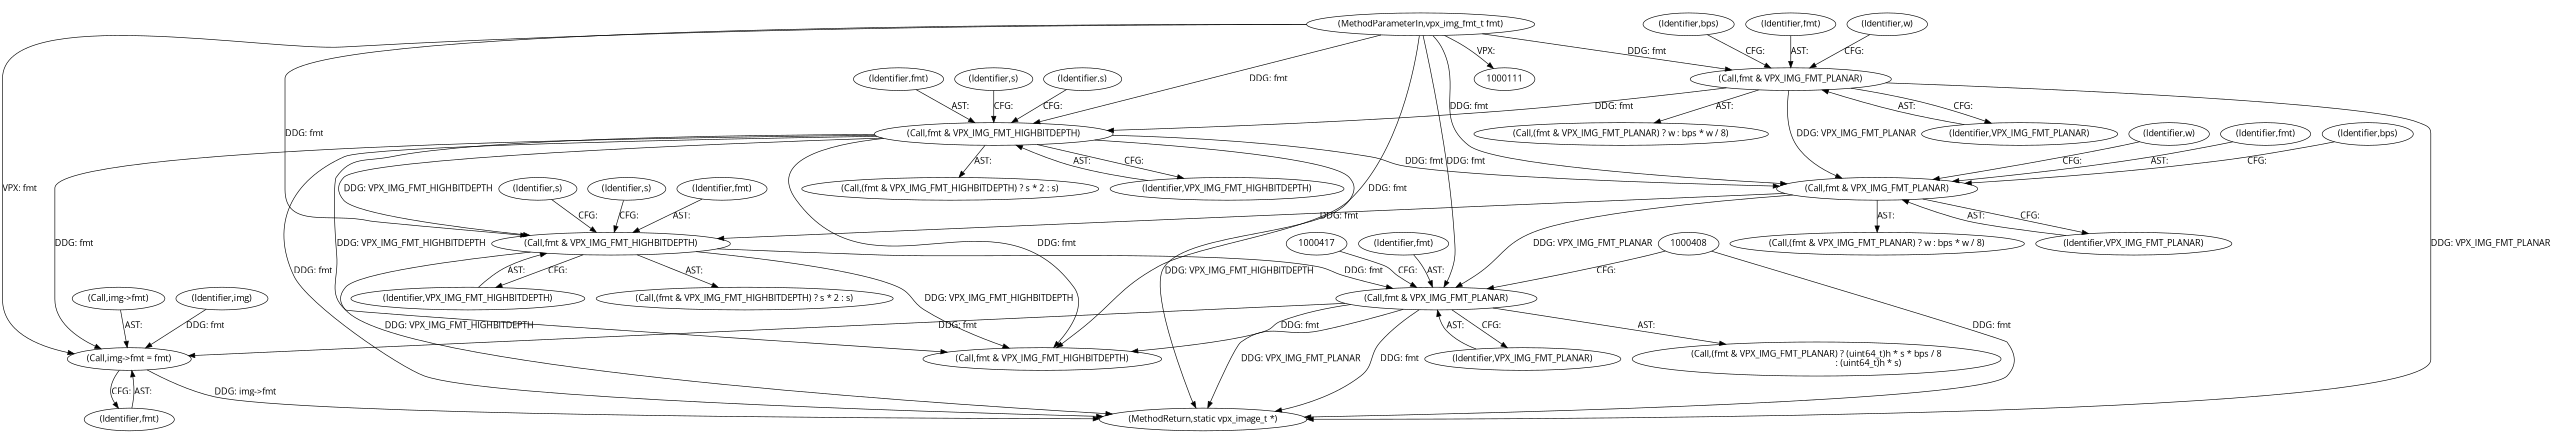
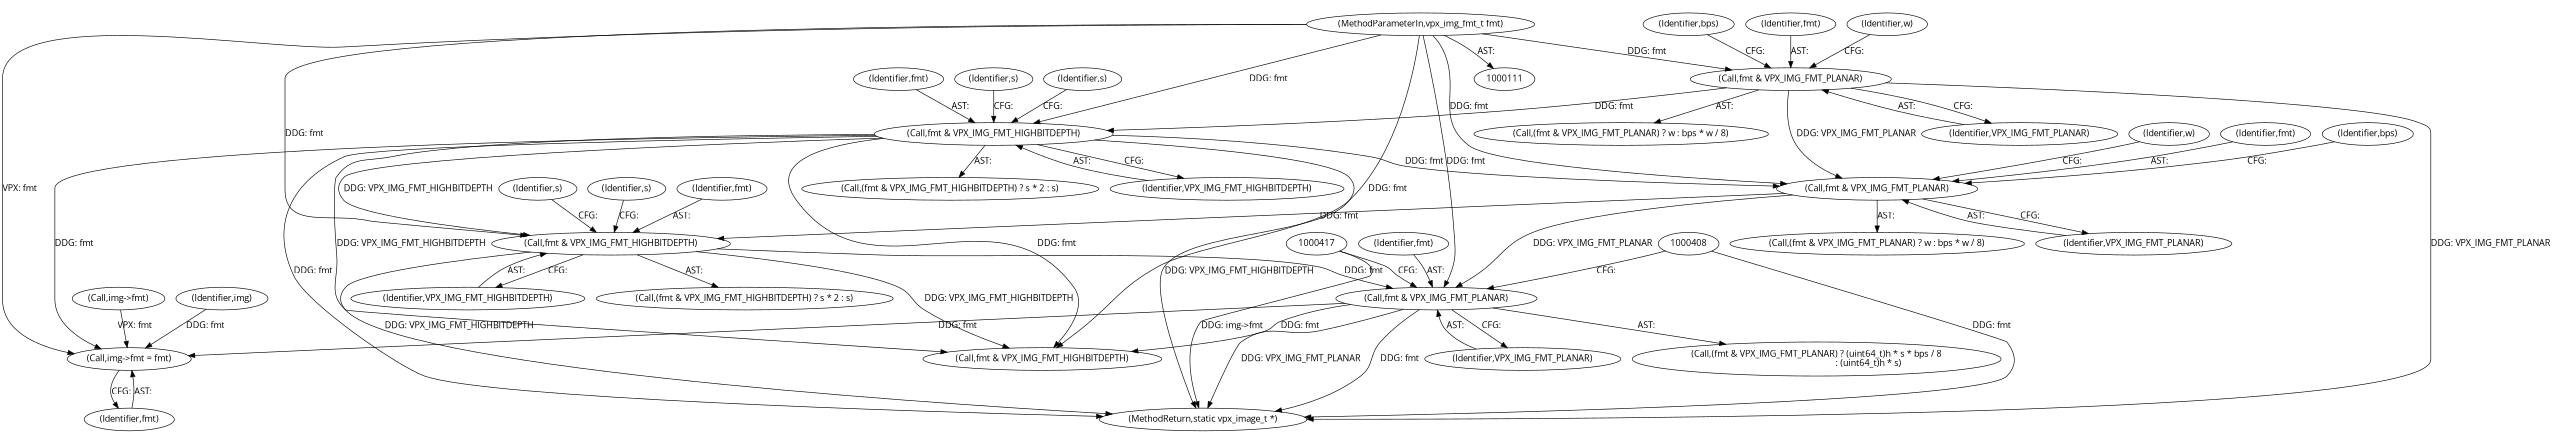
(1487, 52) -> (1487, 52)
(135, 326) -> (135, 326)
(617, 415) -> (1274, 302)
